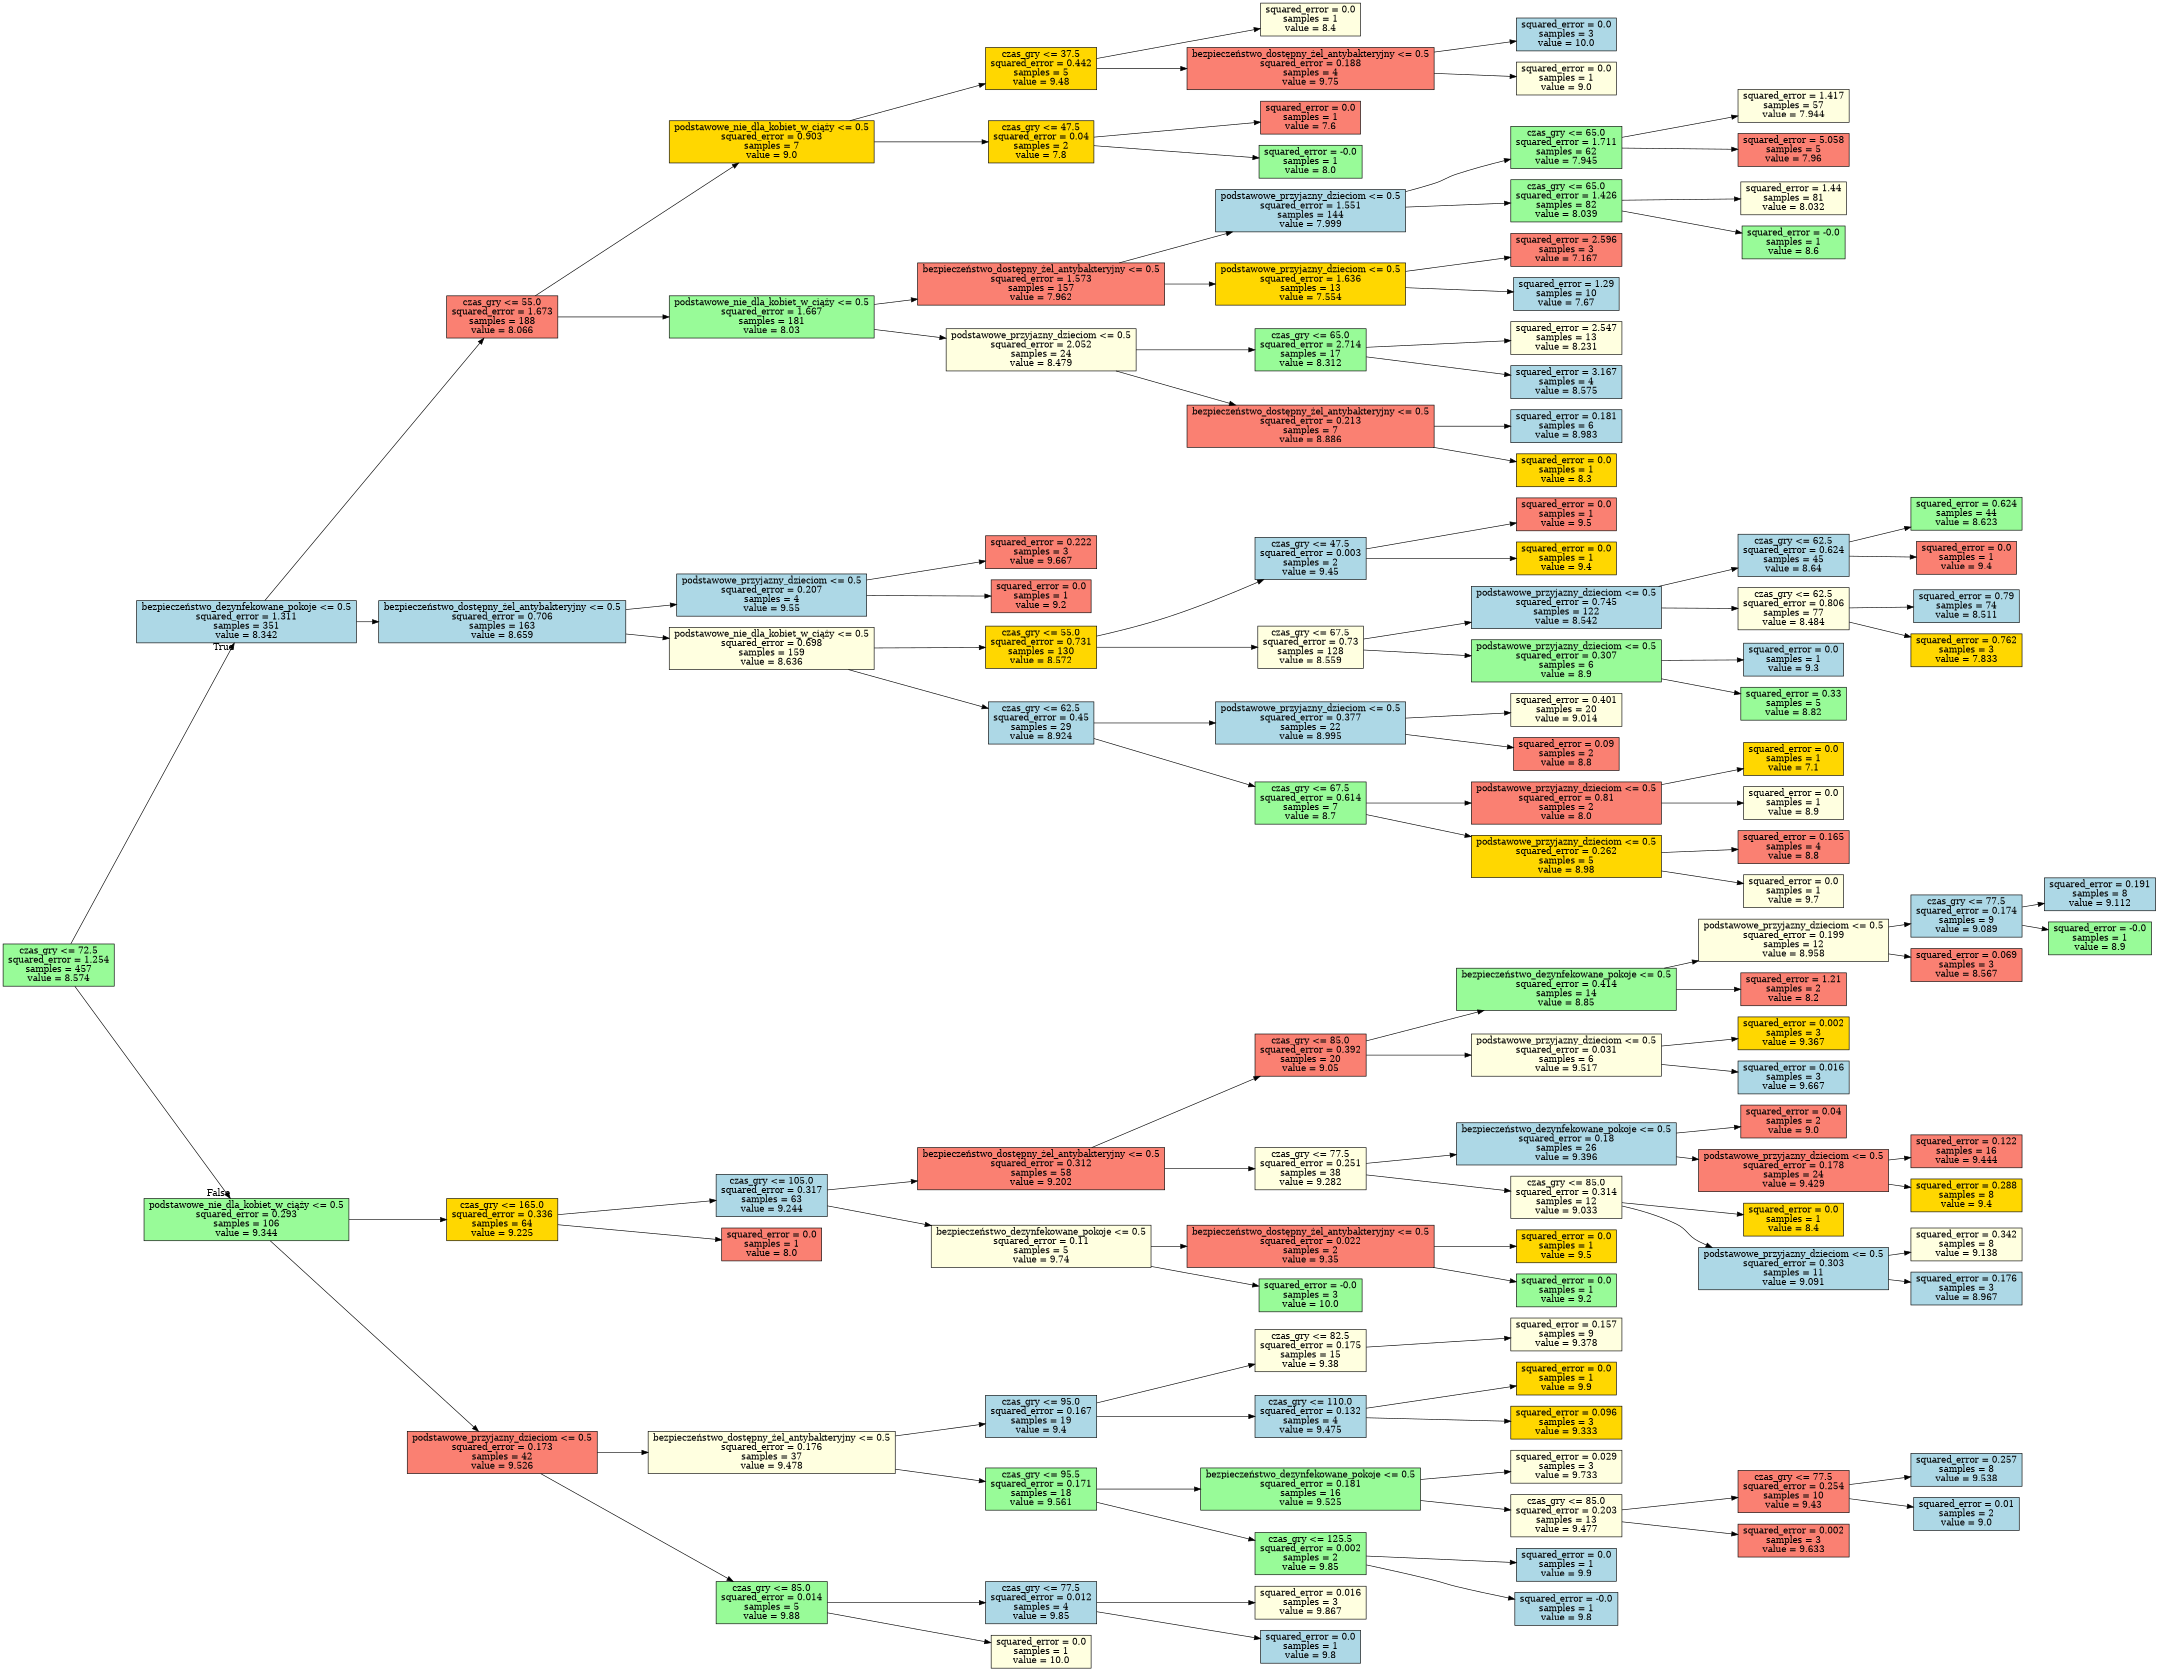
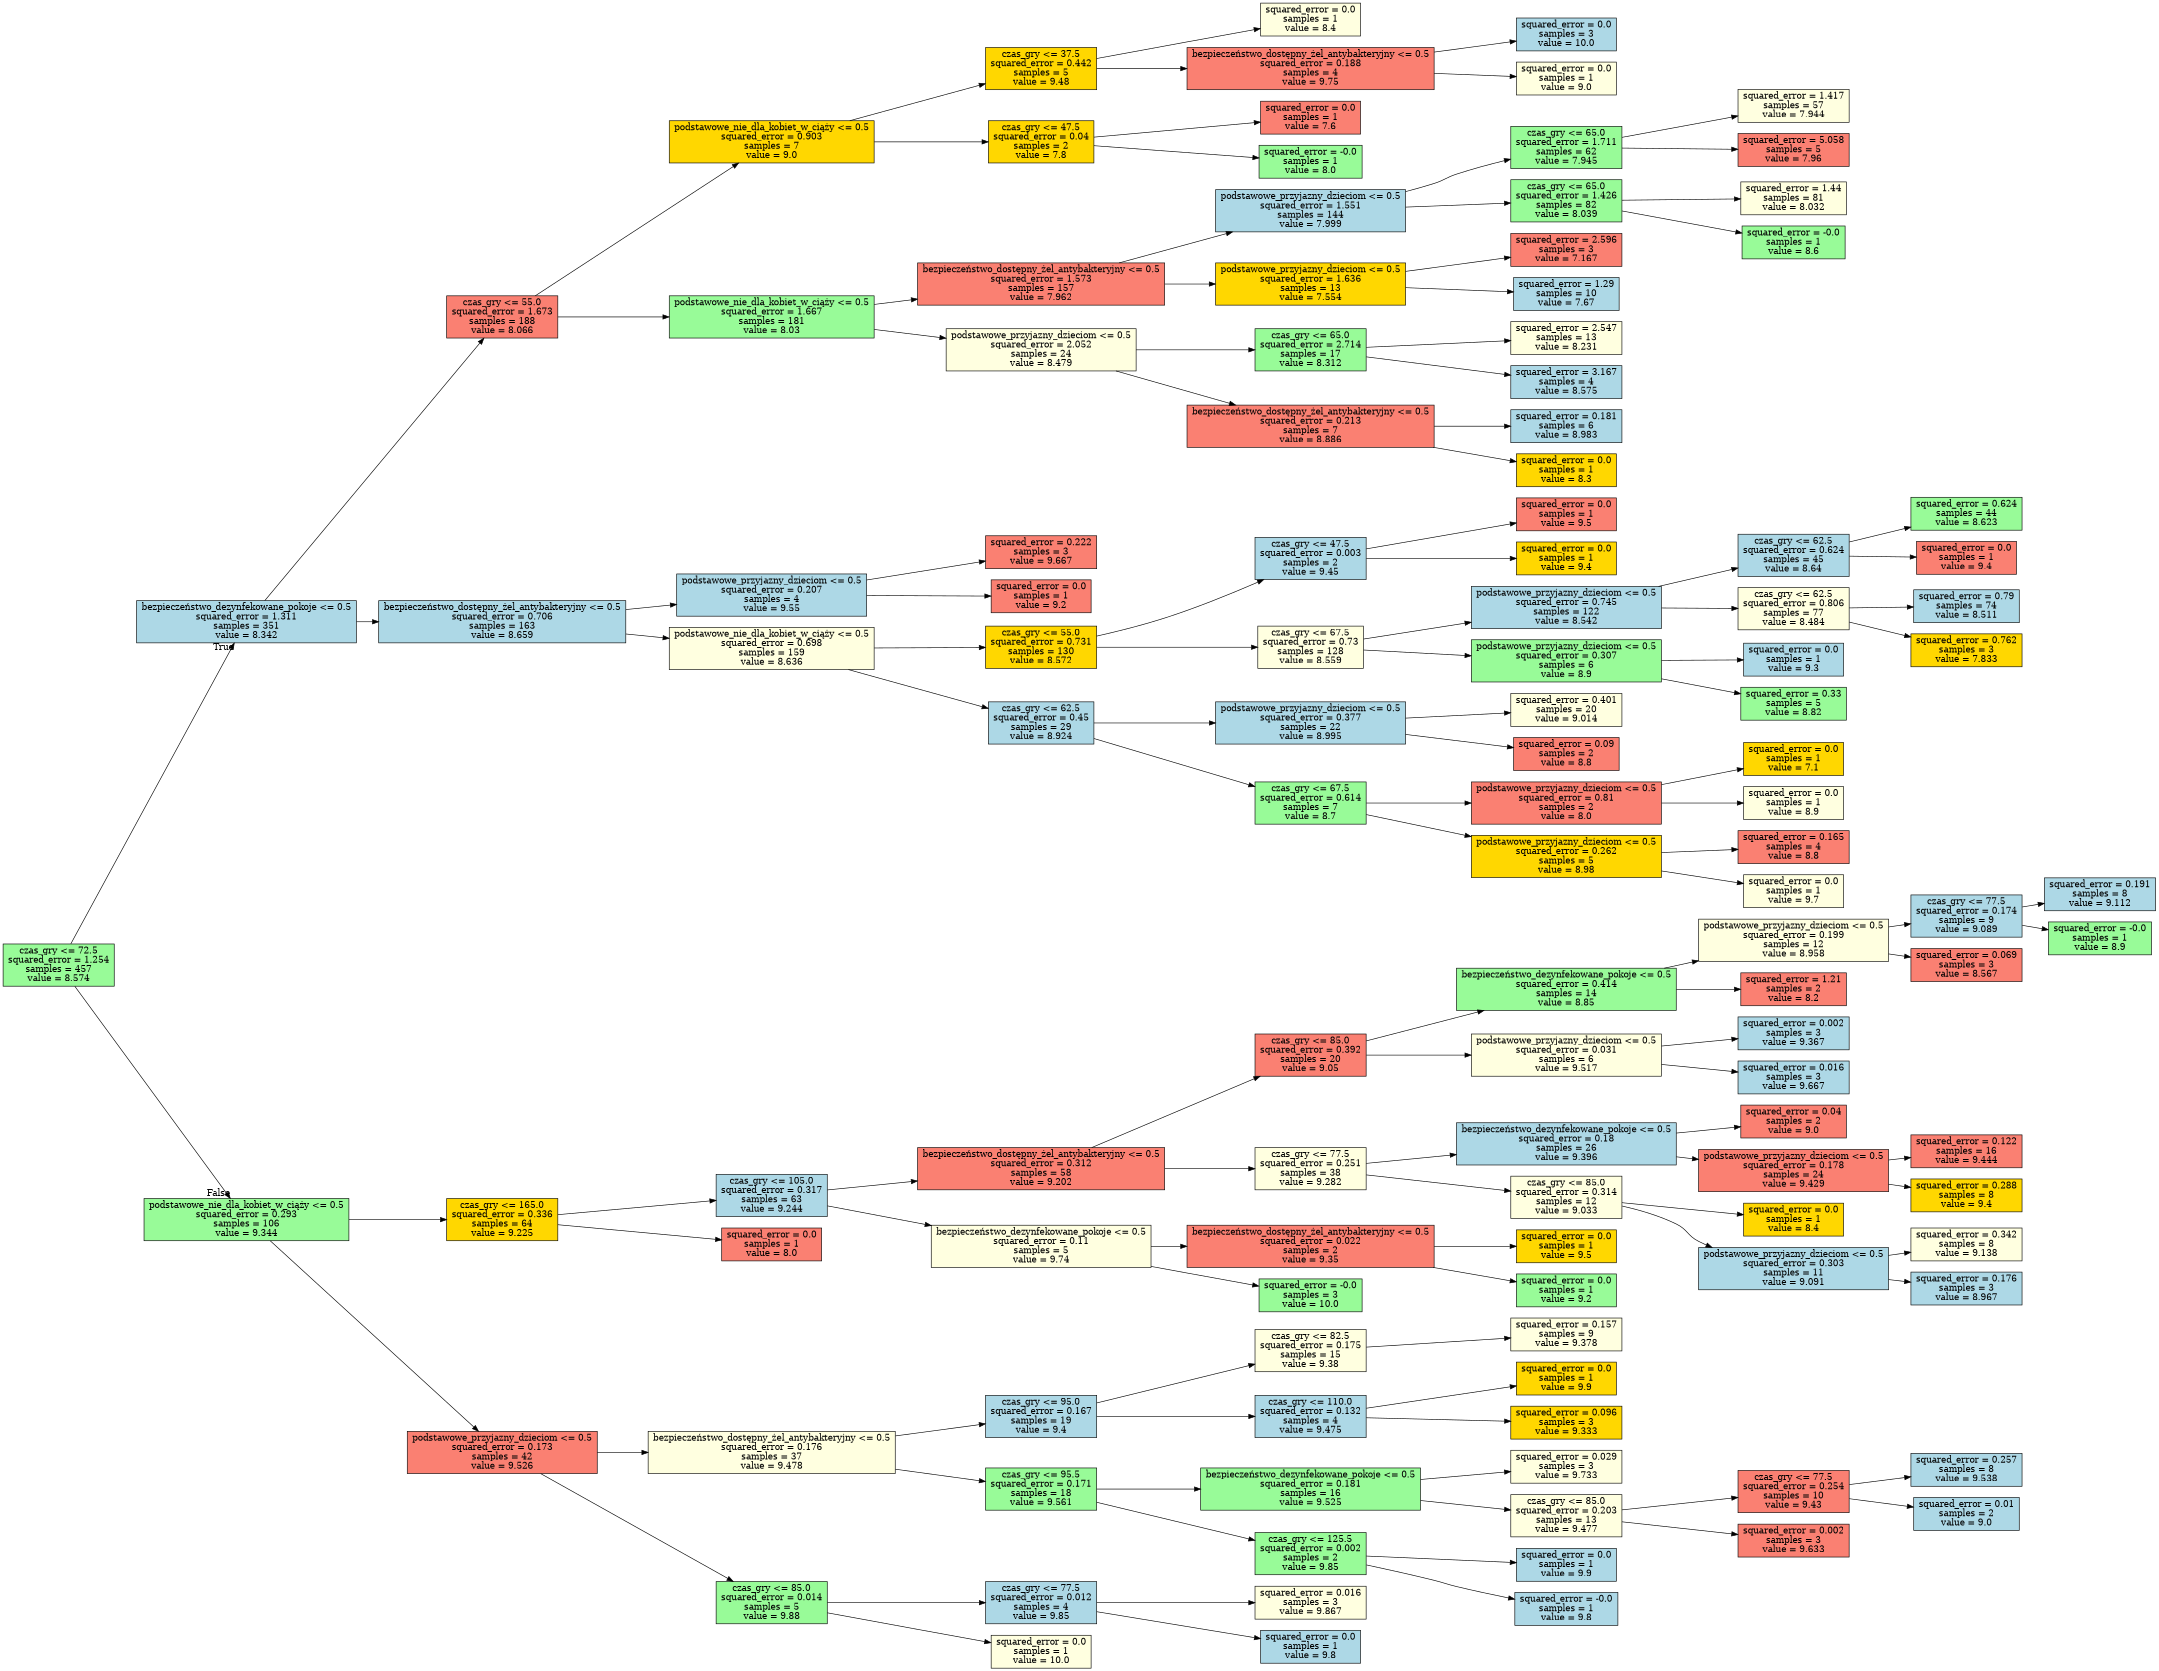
(1794, 1033) -> (1794, 1033)
